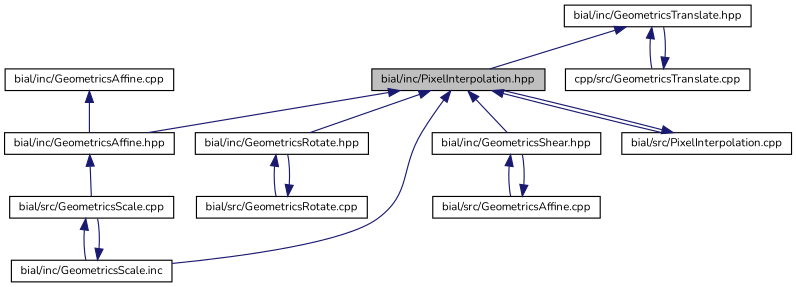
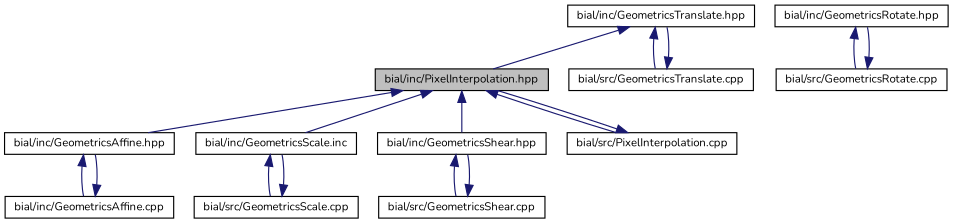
(658, 80) -> (661, 80)
(365, 114) -> none
(91, 181) -> (82, 181)
(516, 207) -> (462, 207)
